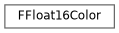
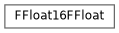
(60, 16) -> (60, 16)
